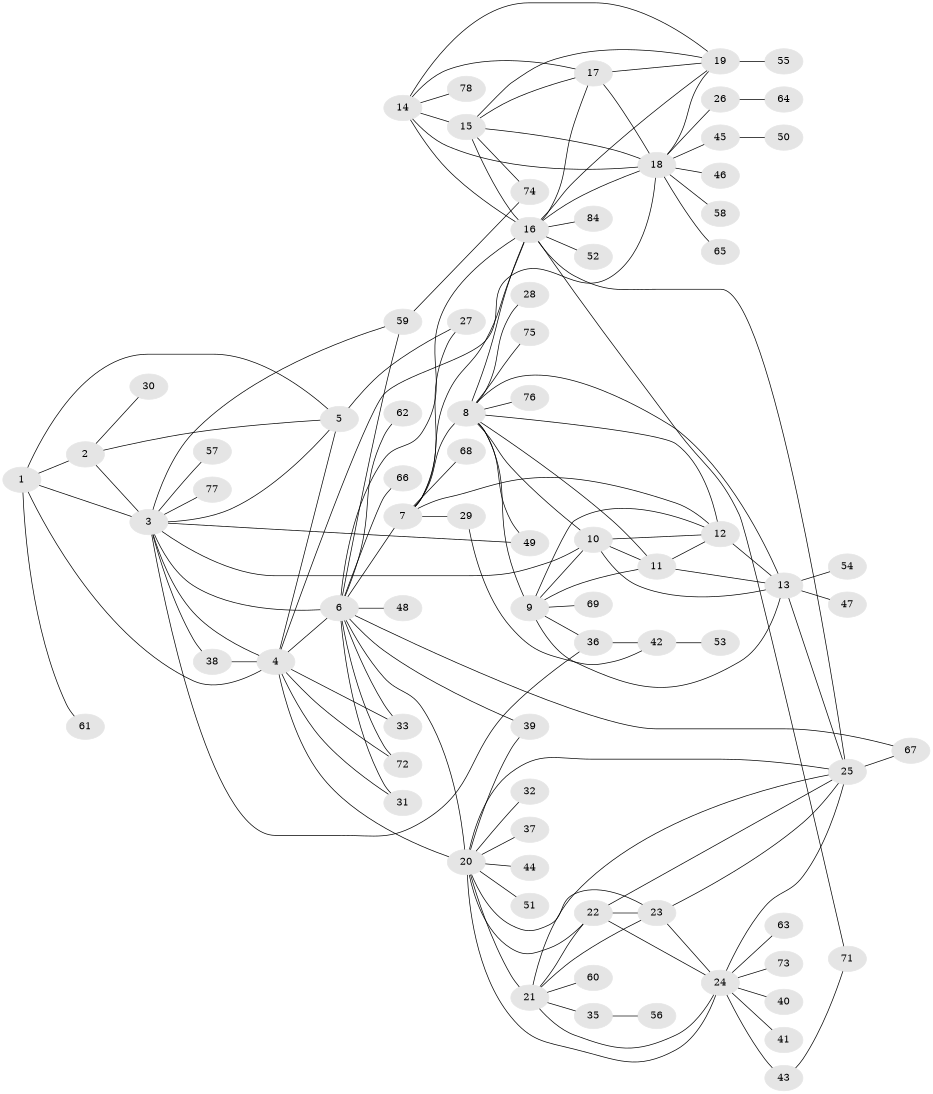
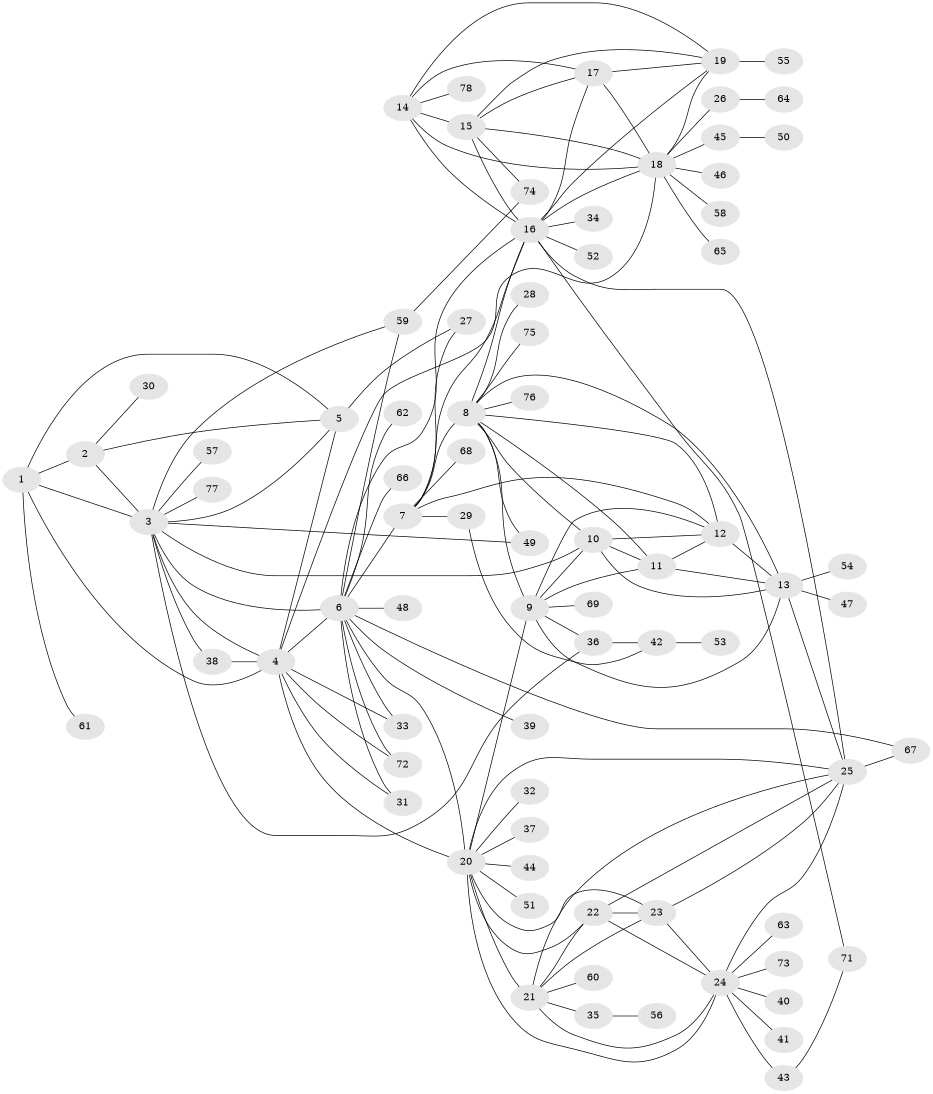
(593, 219) -> (593, 219)
(494, 783) -> (498, 735)
